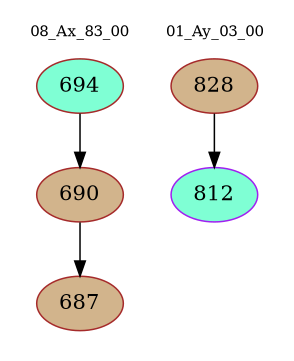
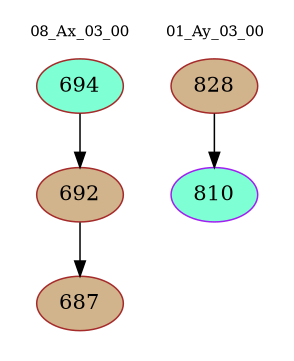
(80, 32) -> (80, 32)
(80, 195) -> (80, 195)
(214, 195) -> (214, 195)
